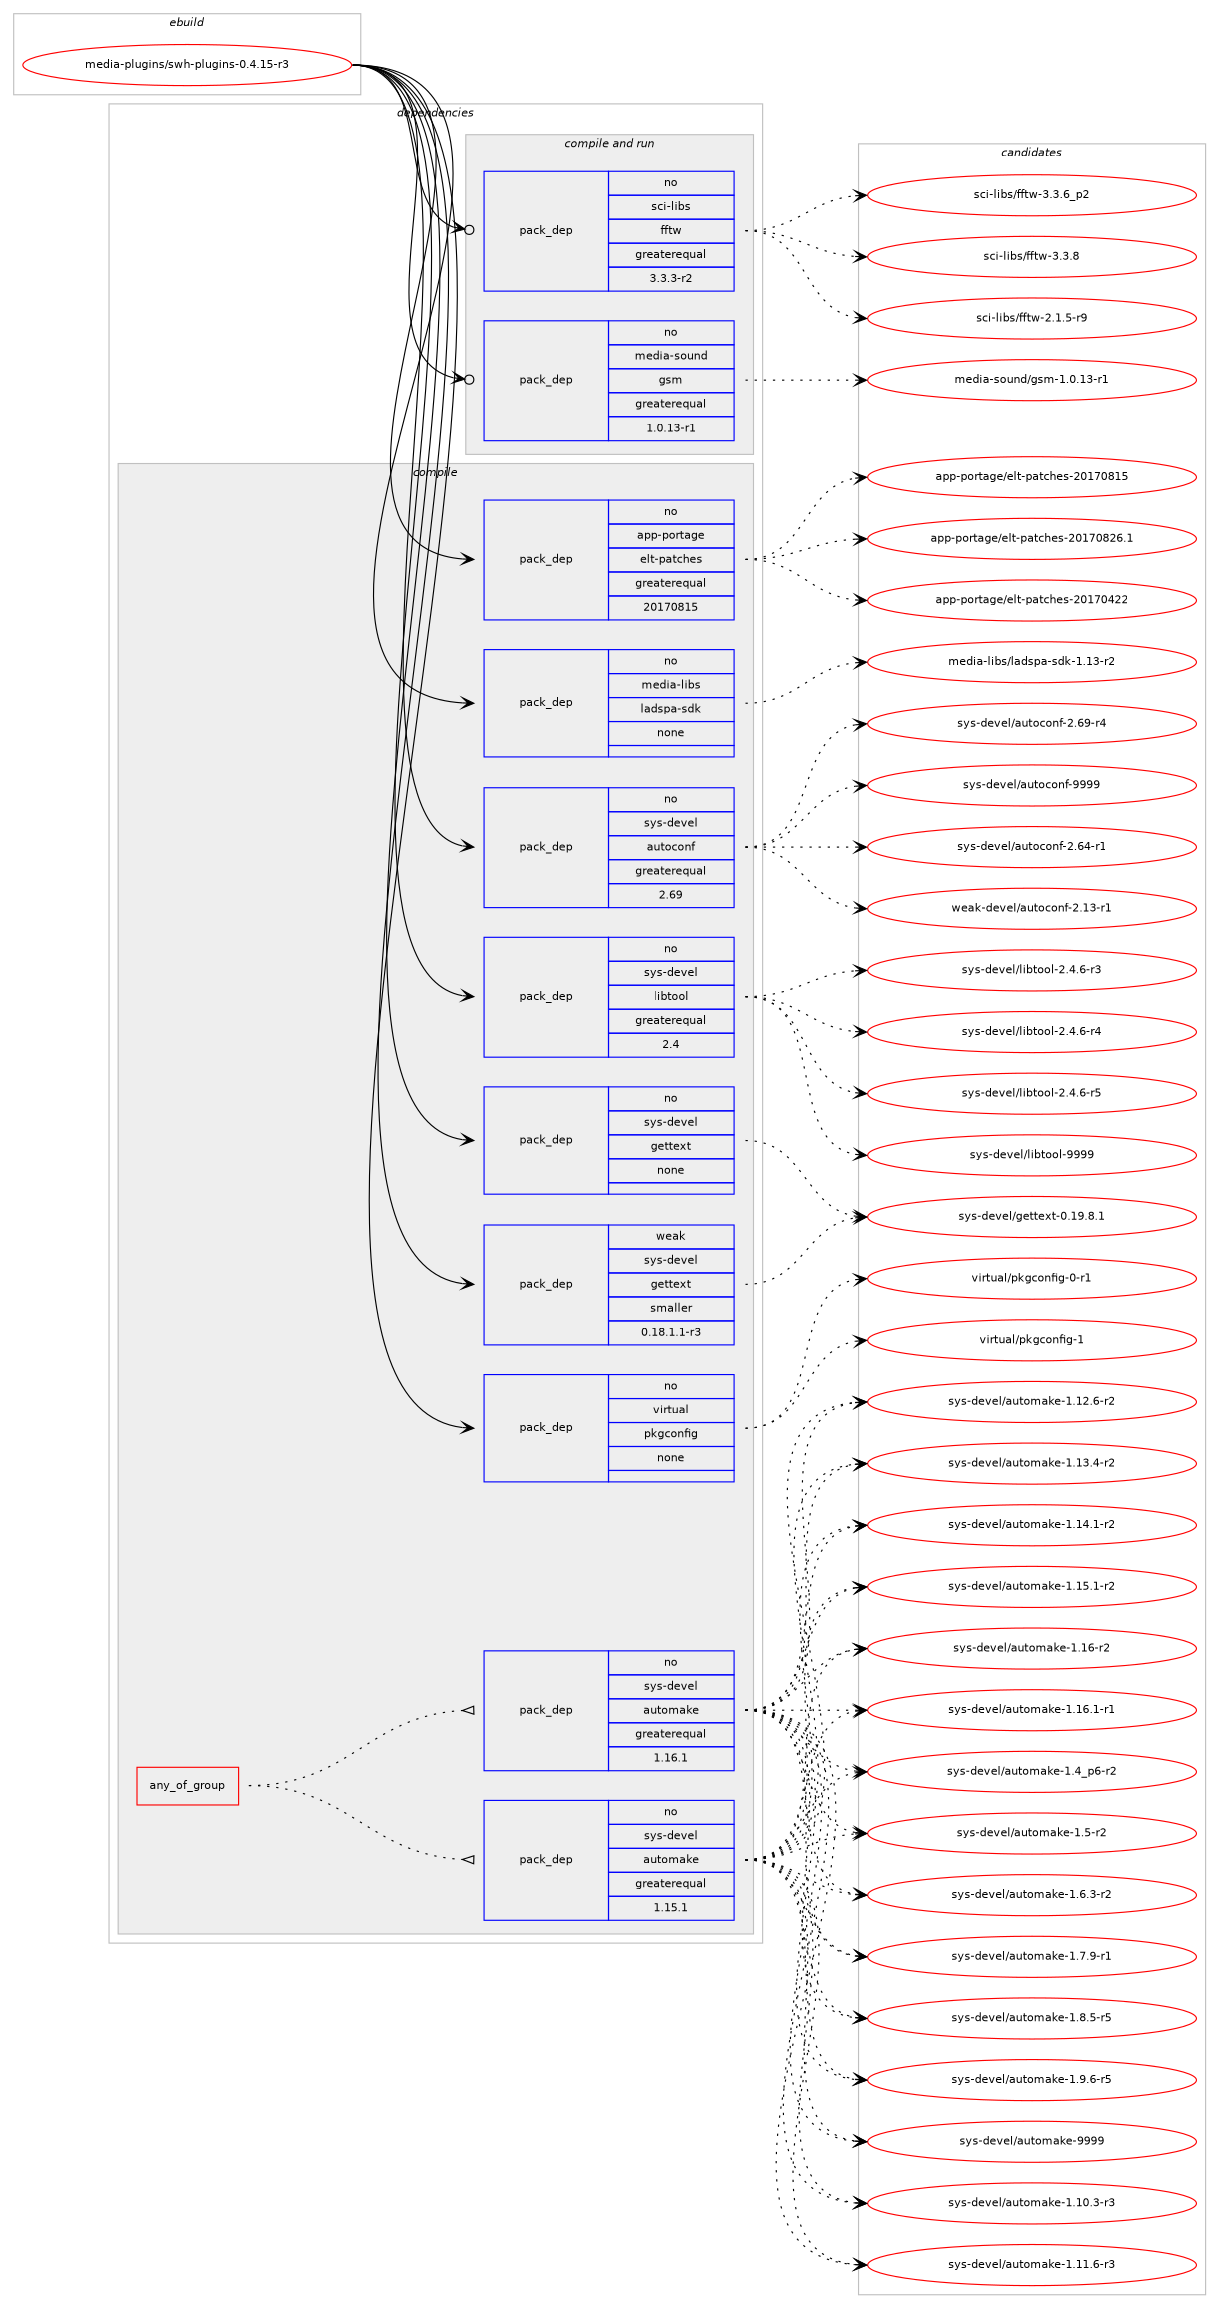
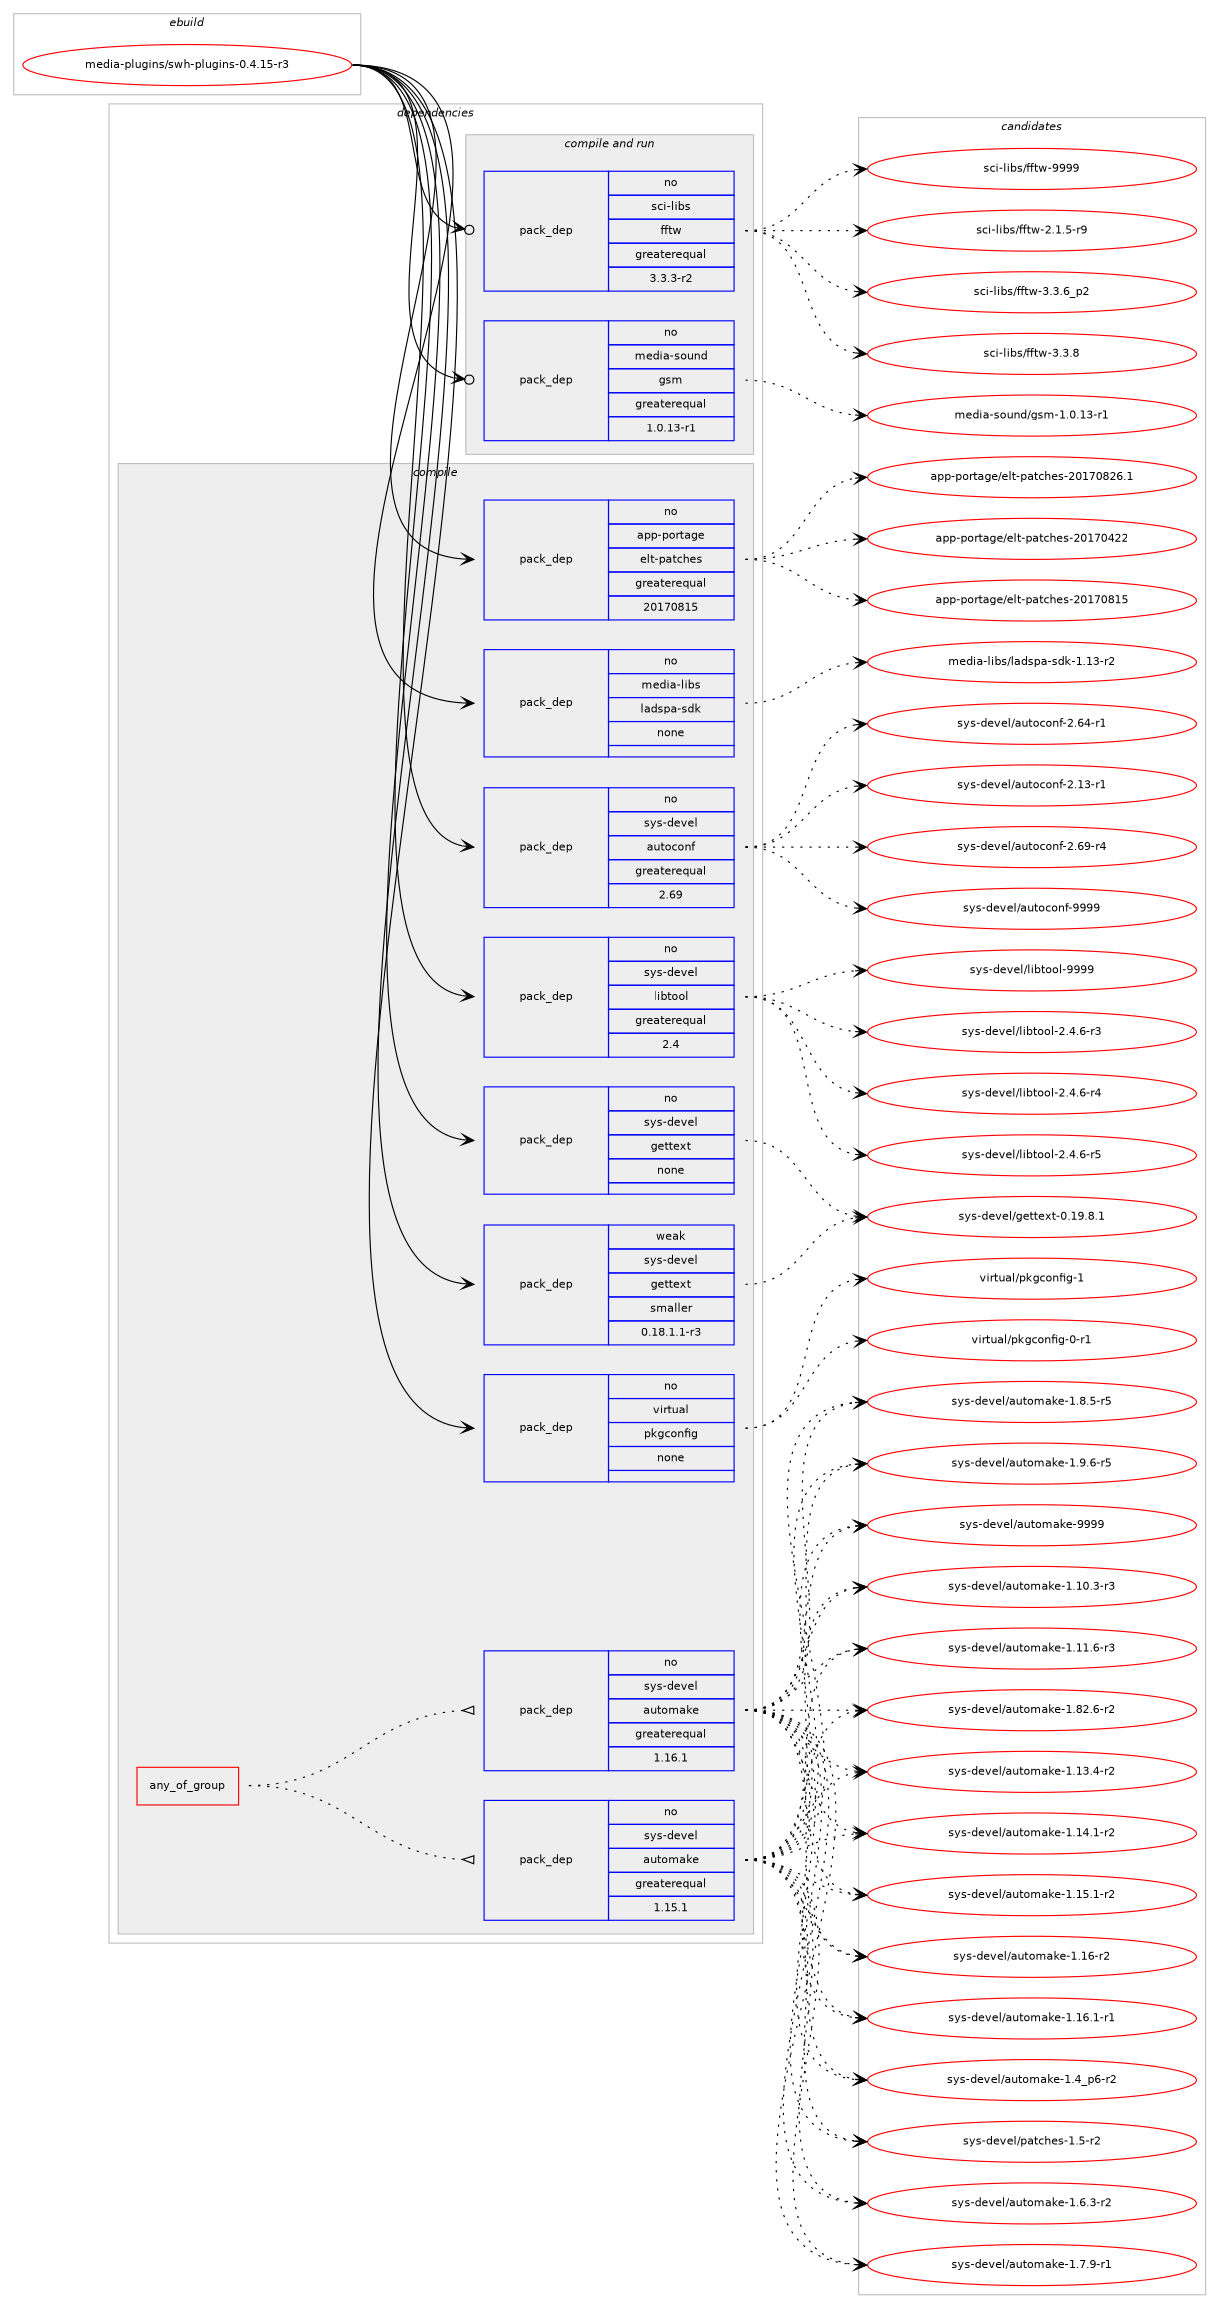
none -> (1032, 169)
(1032, 909) -> (1032, 785)
(1032, 1402) -> (1032, 1710)
(1032, 1834) -> (1032, 2142)
